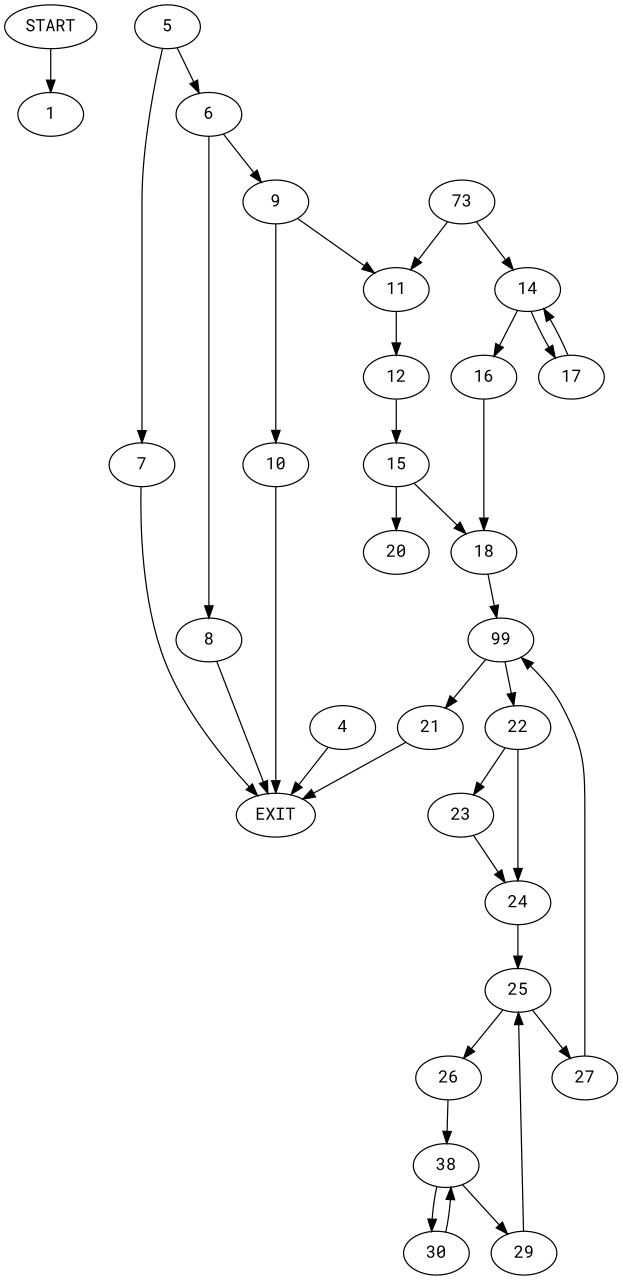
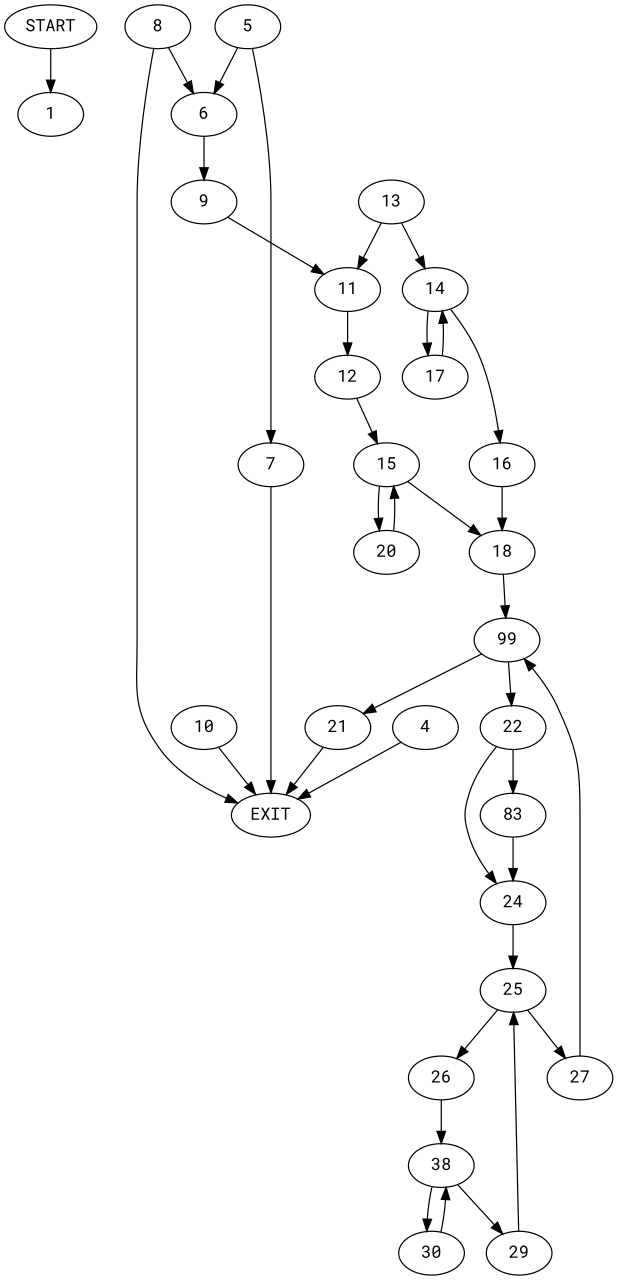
(462, 202) -> (391, 202)
(276, 327) -> none
(209, 371) -> (178, 65)
none -> (395, 515)
(461, 815) -> (513, 815)
